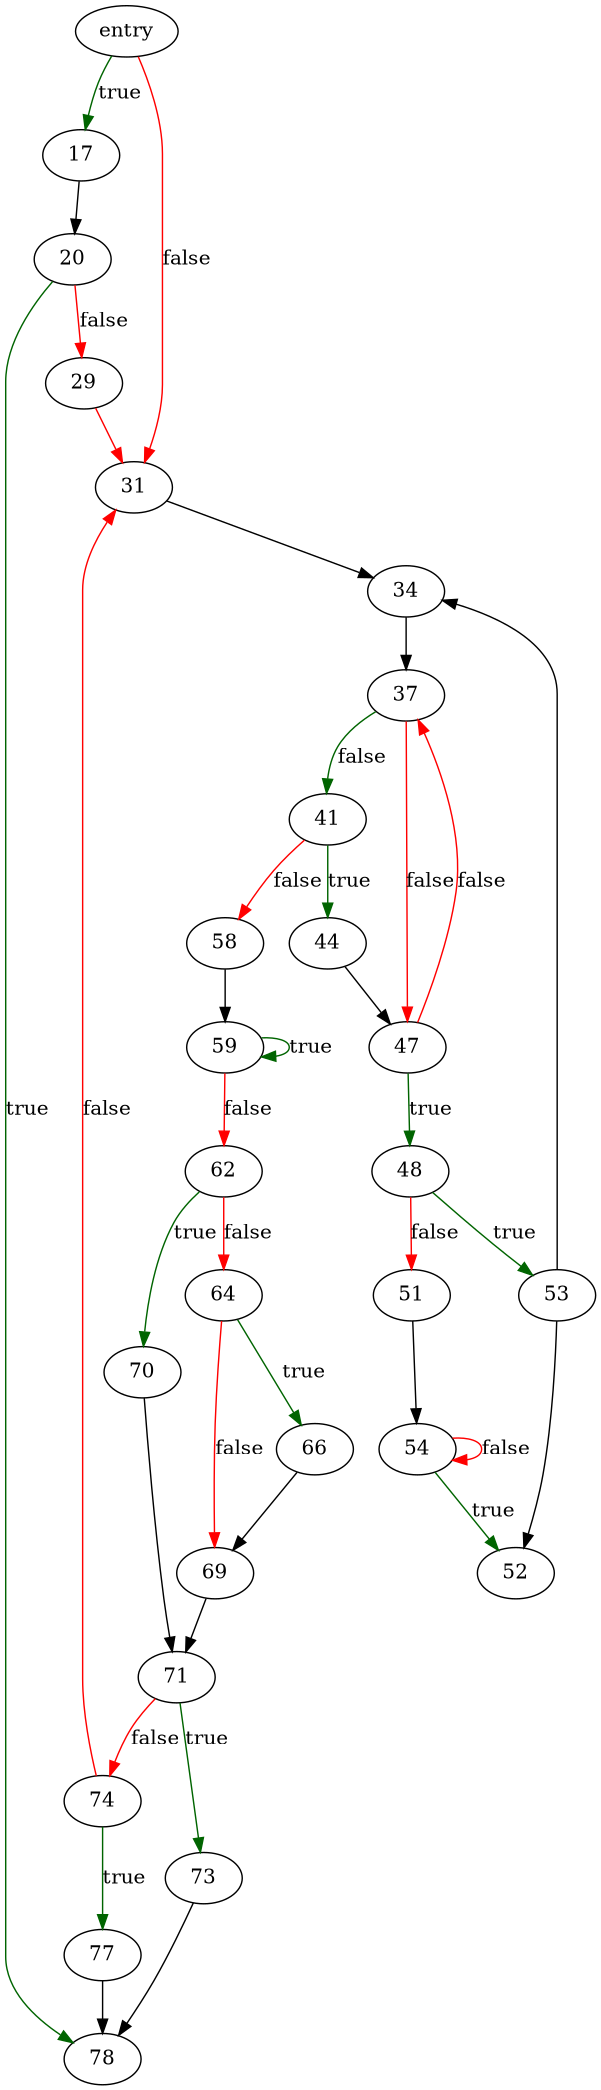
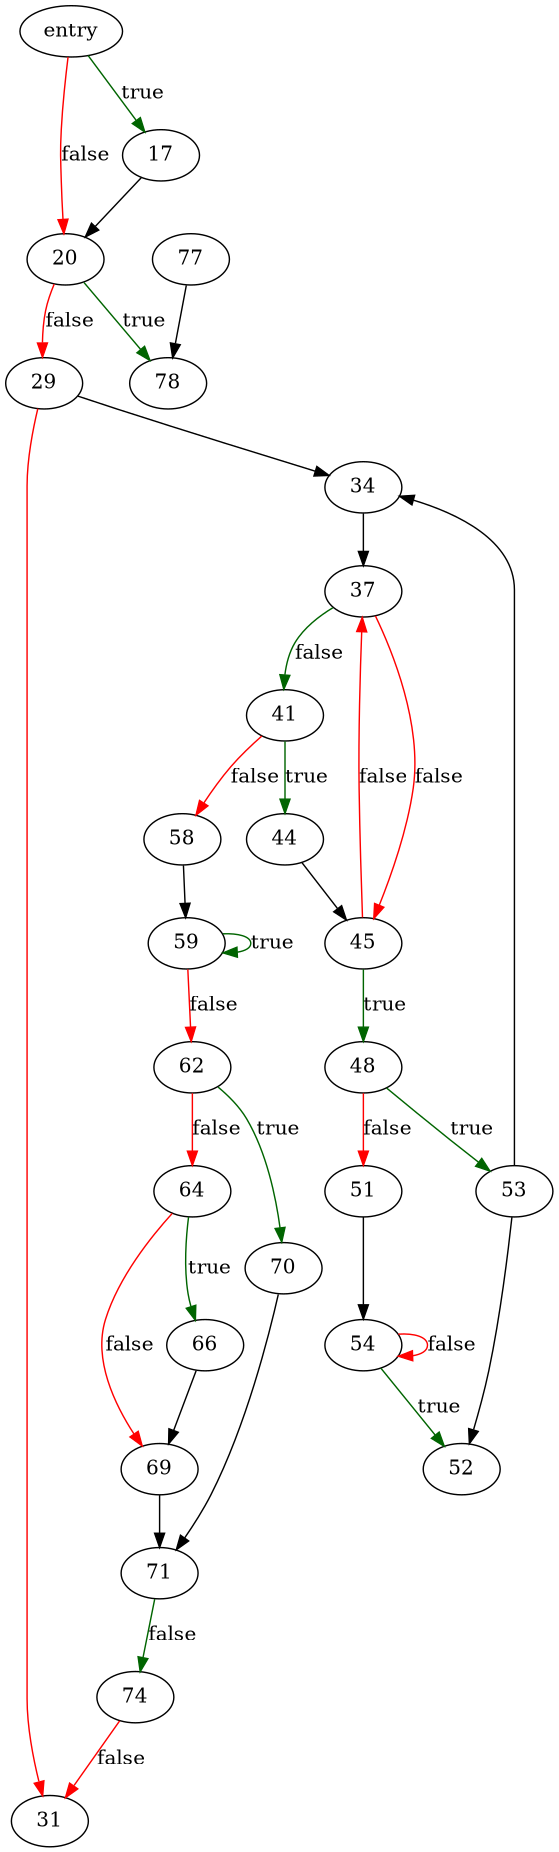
(162, 252) -> (61, 138)
(263, 537) -> (196, 434)
(408, 1047) -> (363, 943)
(131, 1728) -> (149, 1628)
(103, 1871) -> none
(204, 1878) -> none
